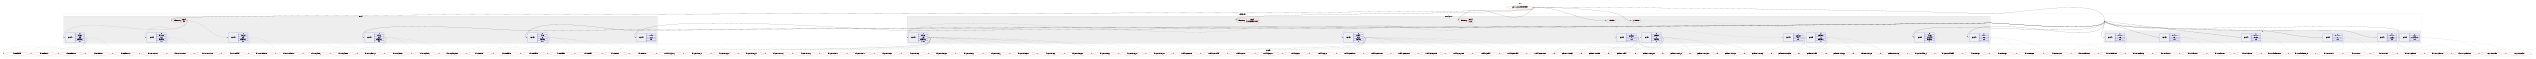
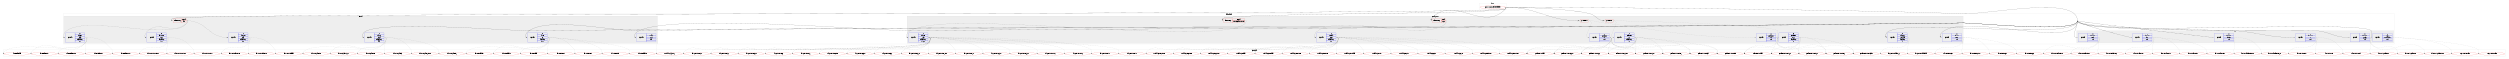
(1050, 54) -> none
